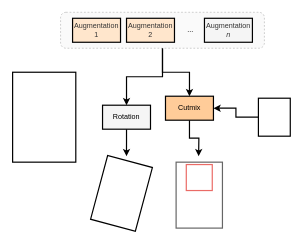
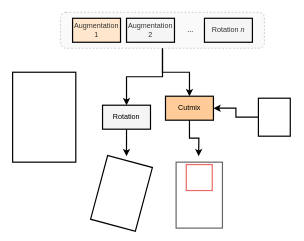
(150, 30) -> (150, 30)
(228, 30) -> (228, 30)
